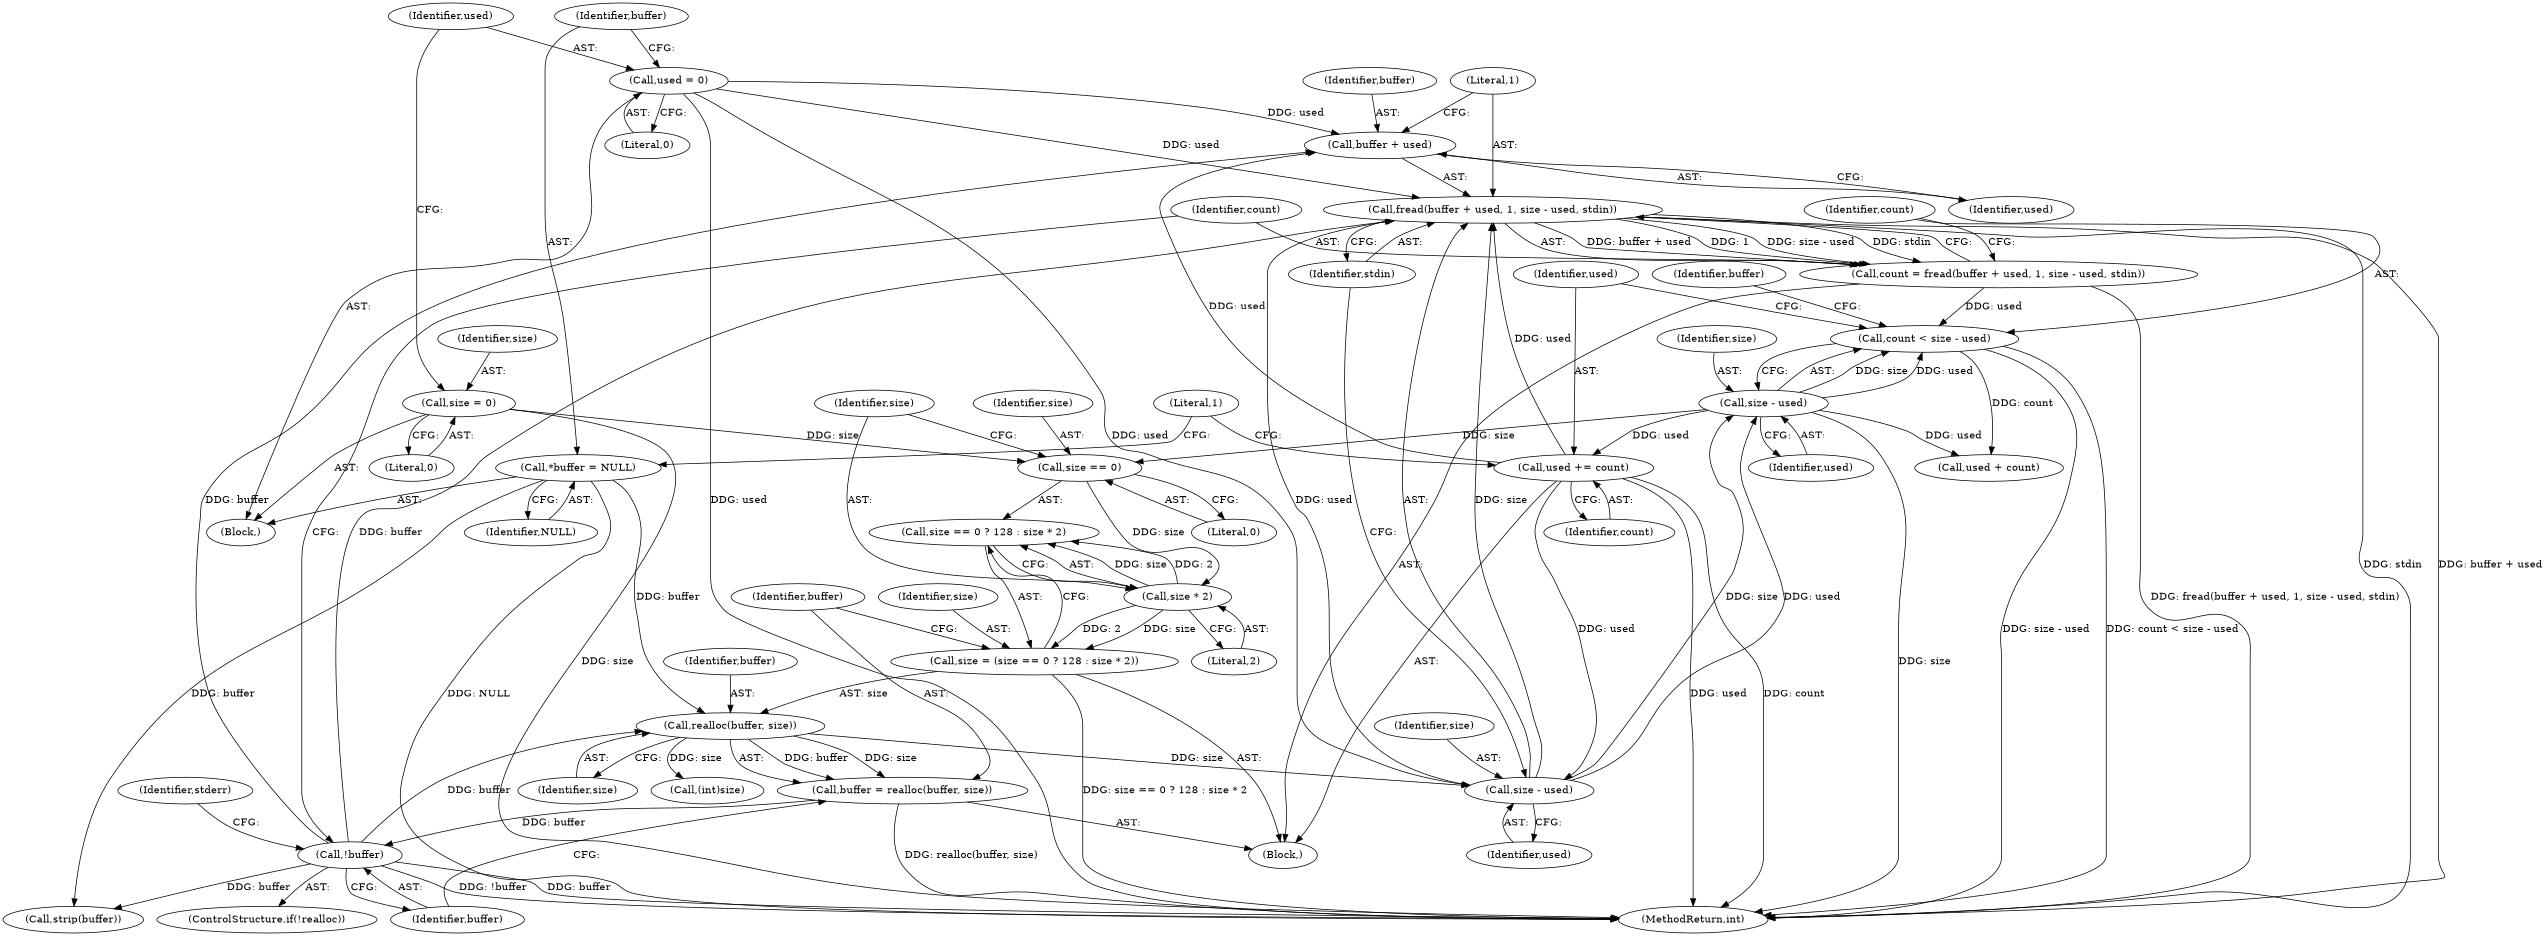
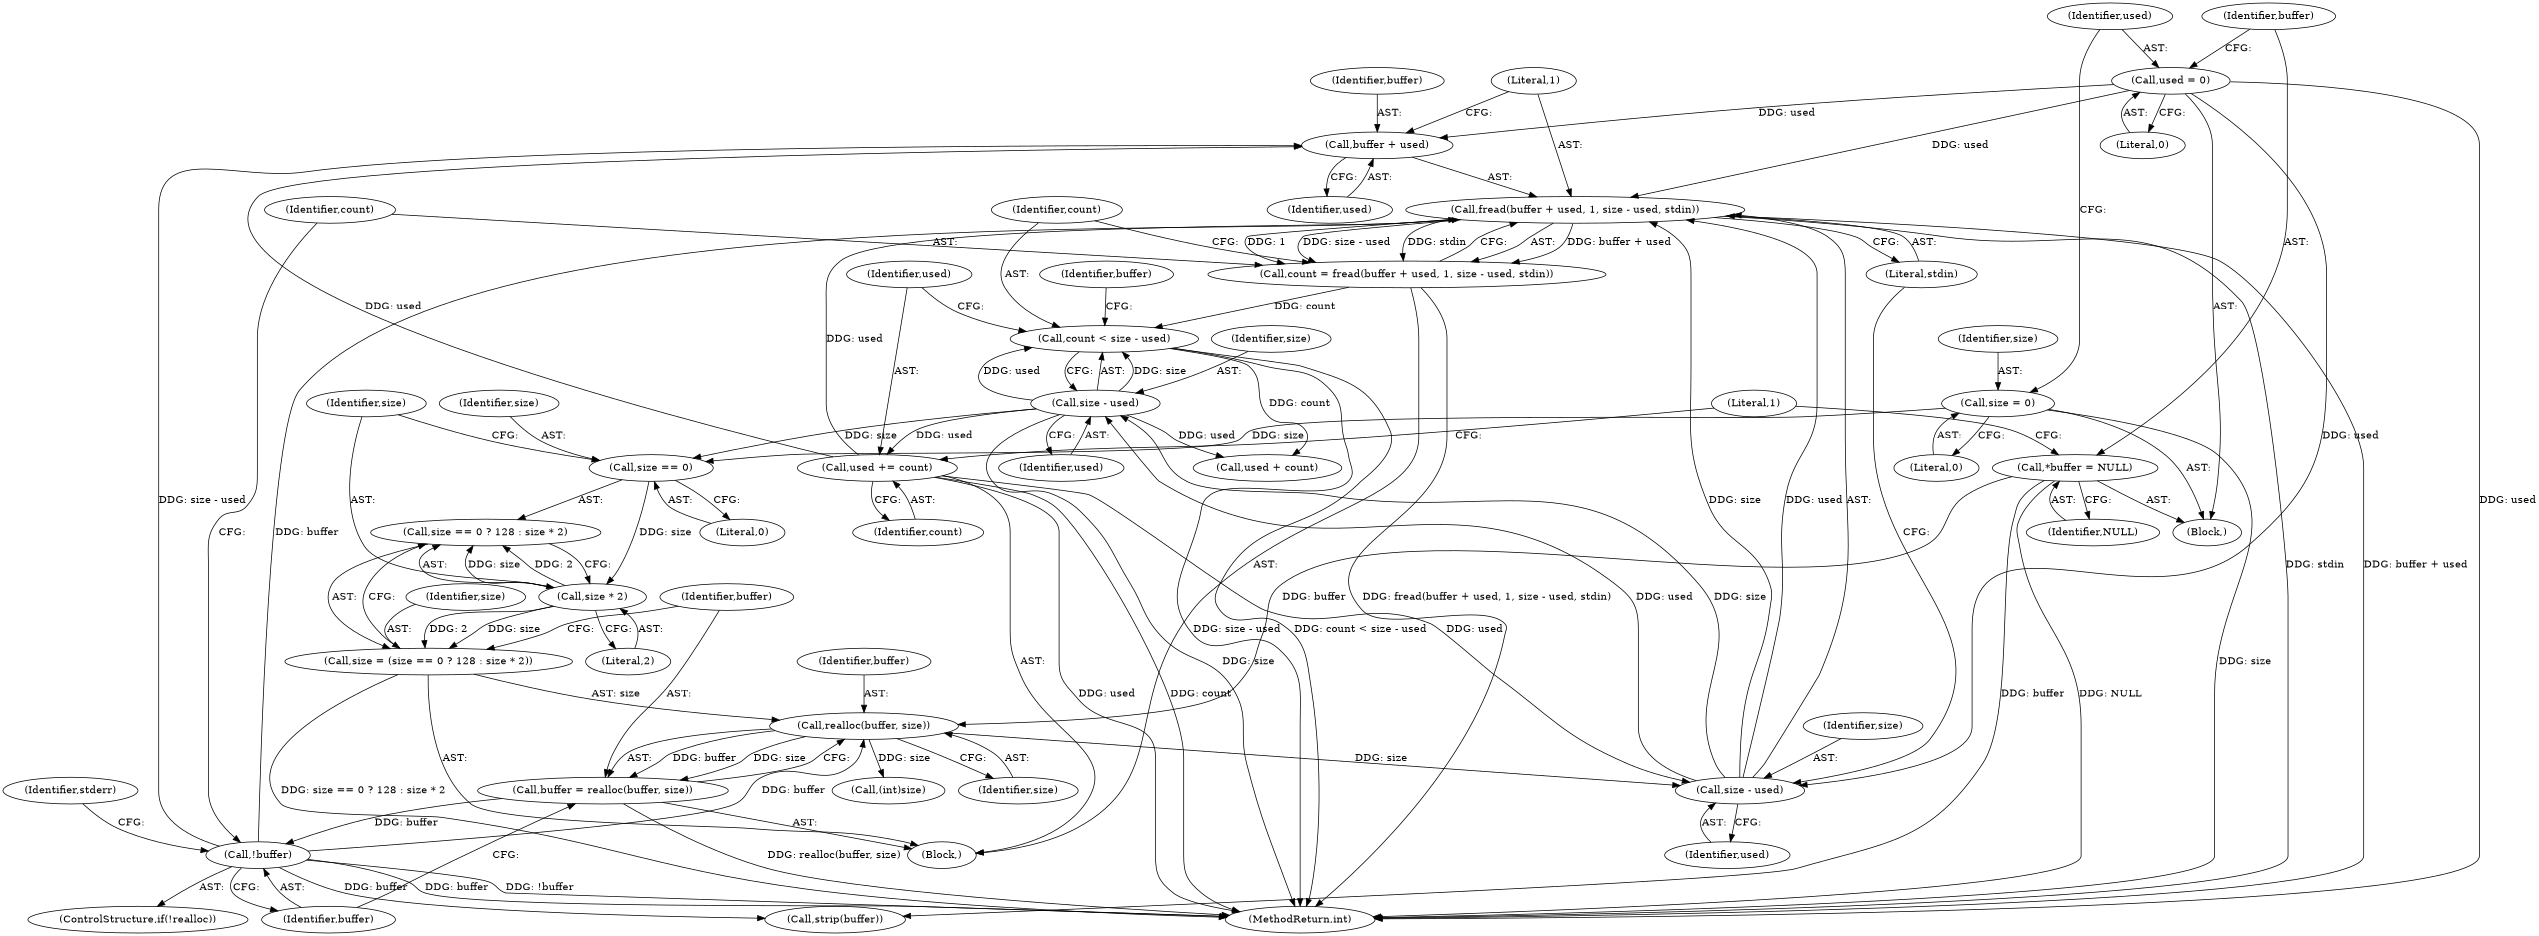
(1352, 274) -> (1922, 274)
(1994, 307) -> (1305, 307)
(237, 500) -> (202, 500)
none -> (756, 775)
